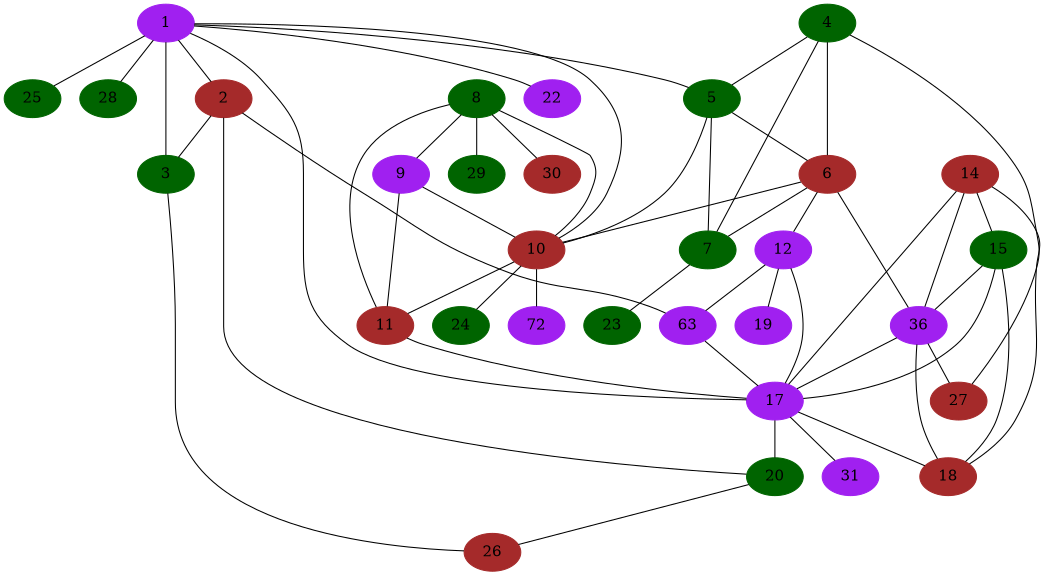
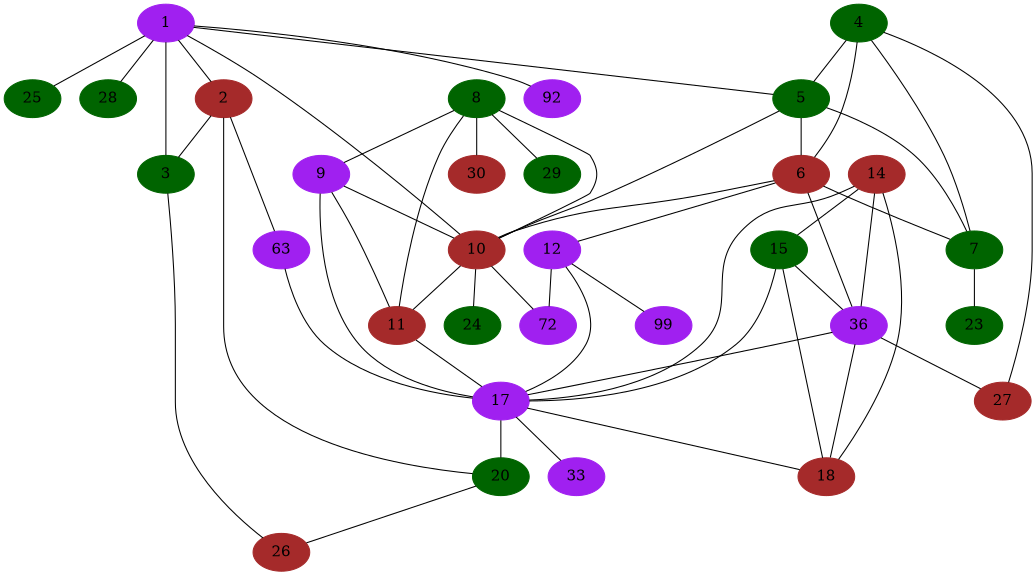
(552, 99) -> (552, 99)
(735, 288) -> (550, 288)
(763, 325) -> (664, 325)
(360, 350) -> (350, 332)
(850, 477) -> (576, 477)
